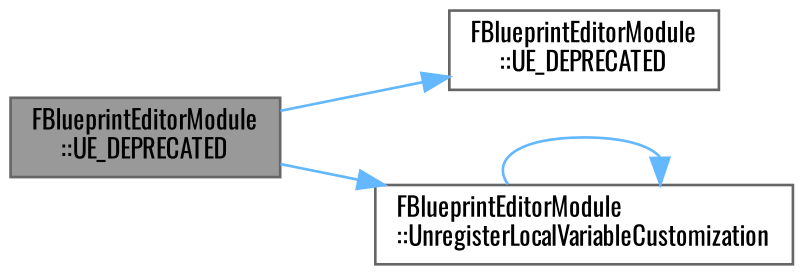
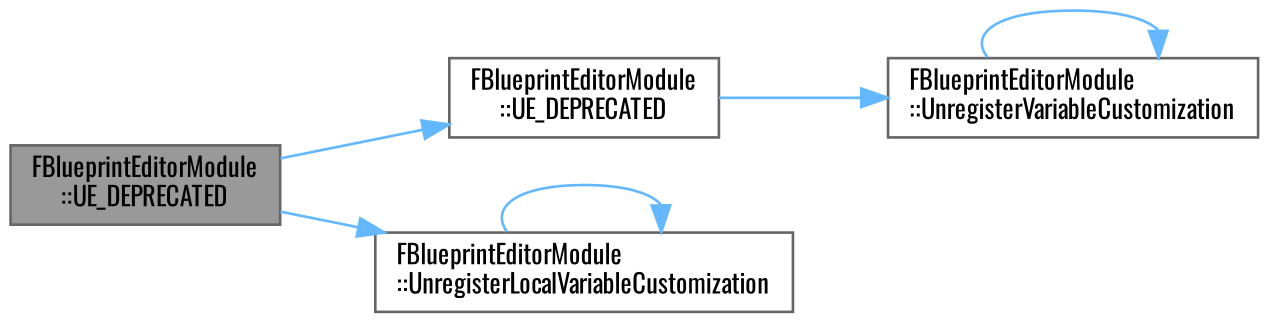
none -> (1073, 98)
